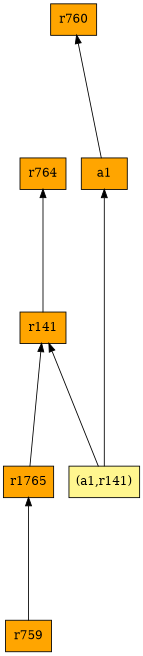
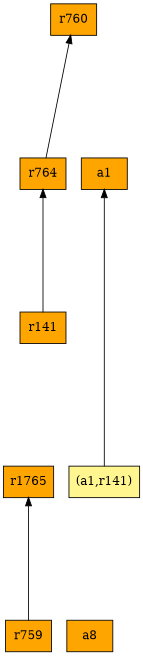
(90, 101) -> (57, 101)
(35, 409) -> none
(75, 409) -> none
none -> (90, 636)
